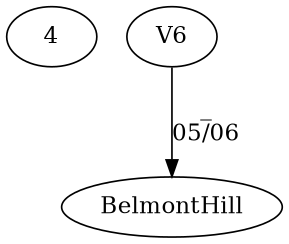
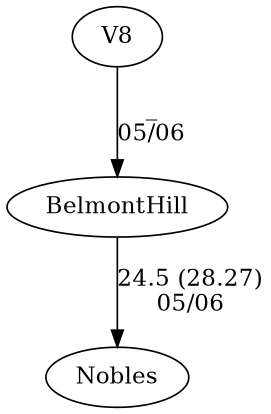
(52, 37) -> none
(172, 37) -> (117, 37)
none -> (117, 377)
